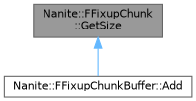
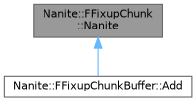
(98, 21) -> (98, 21)
